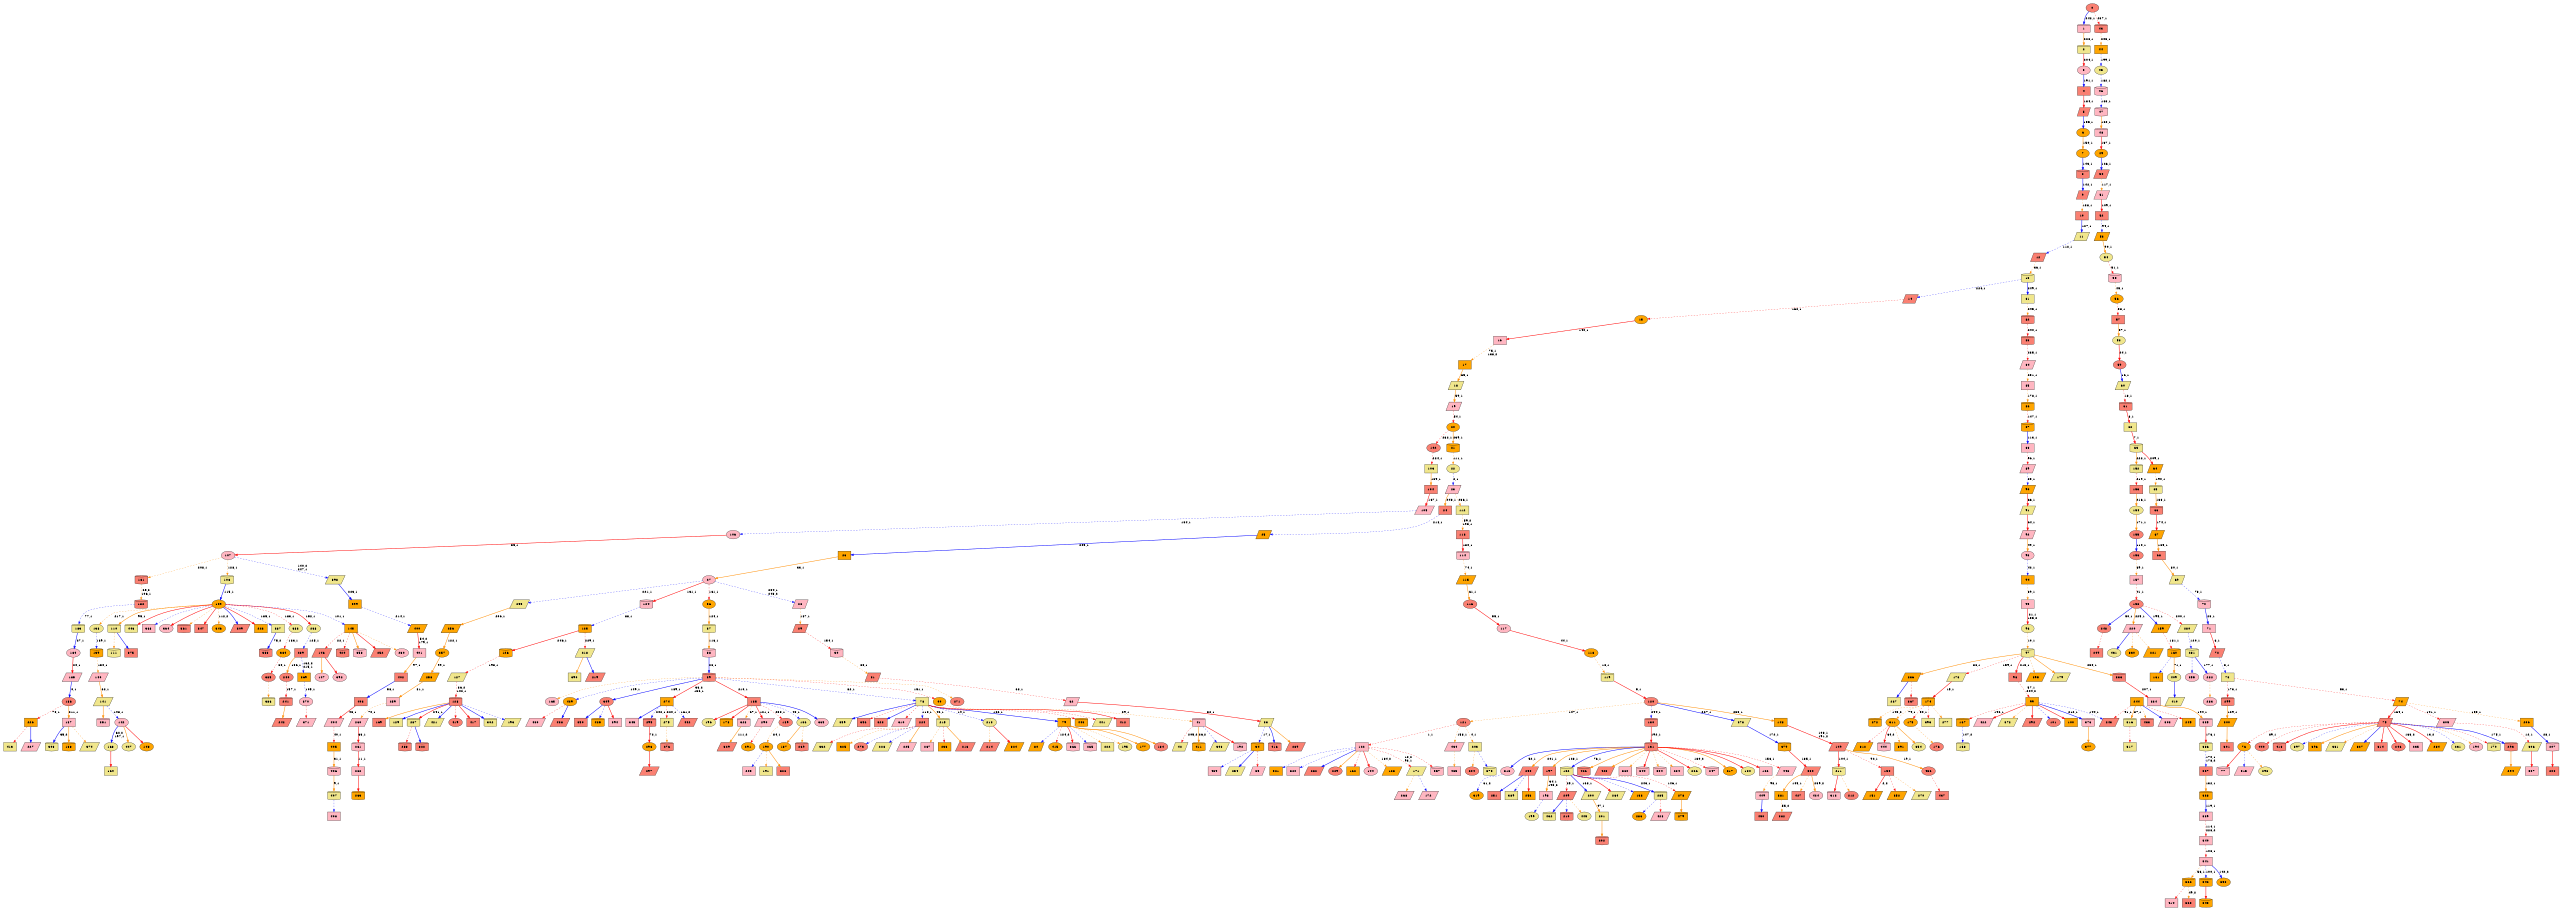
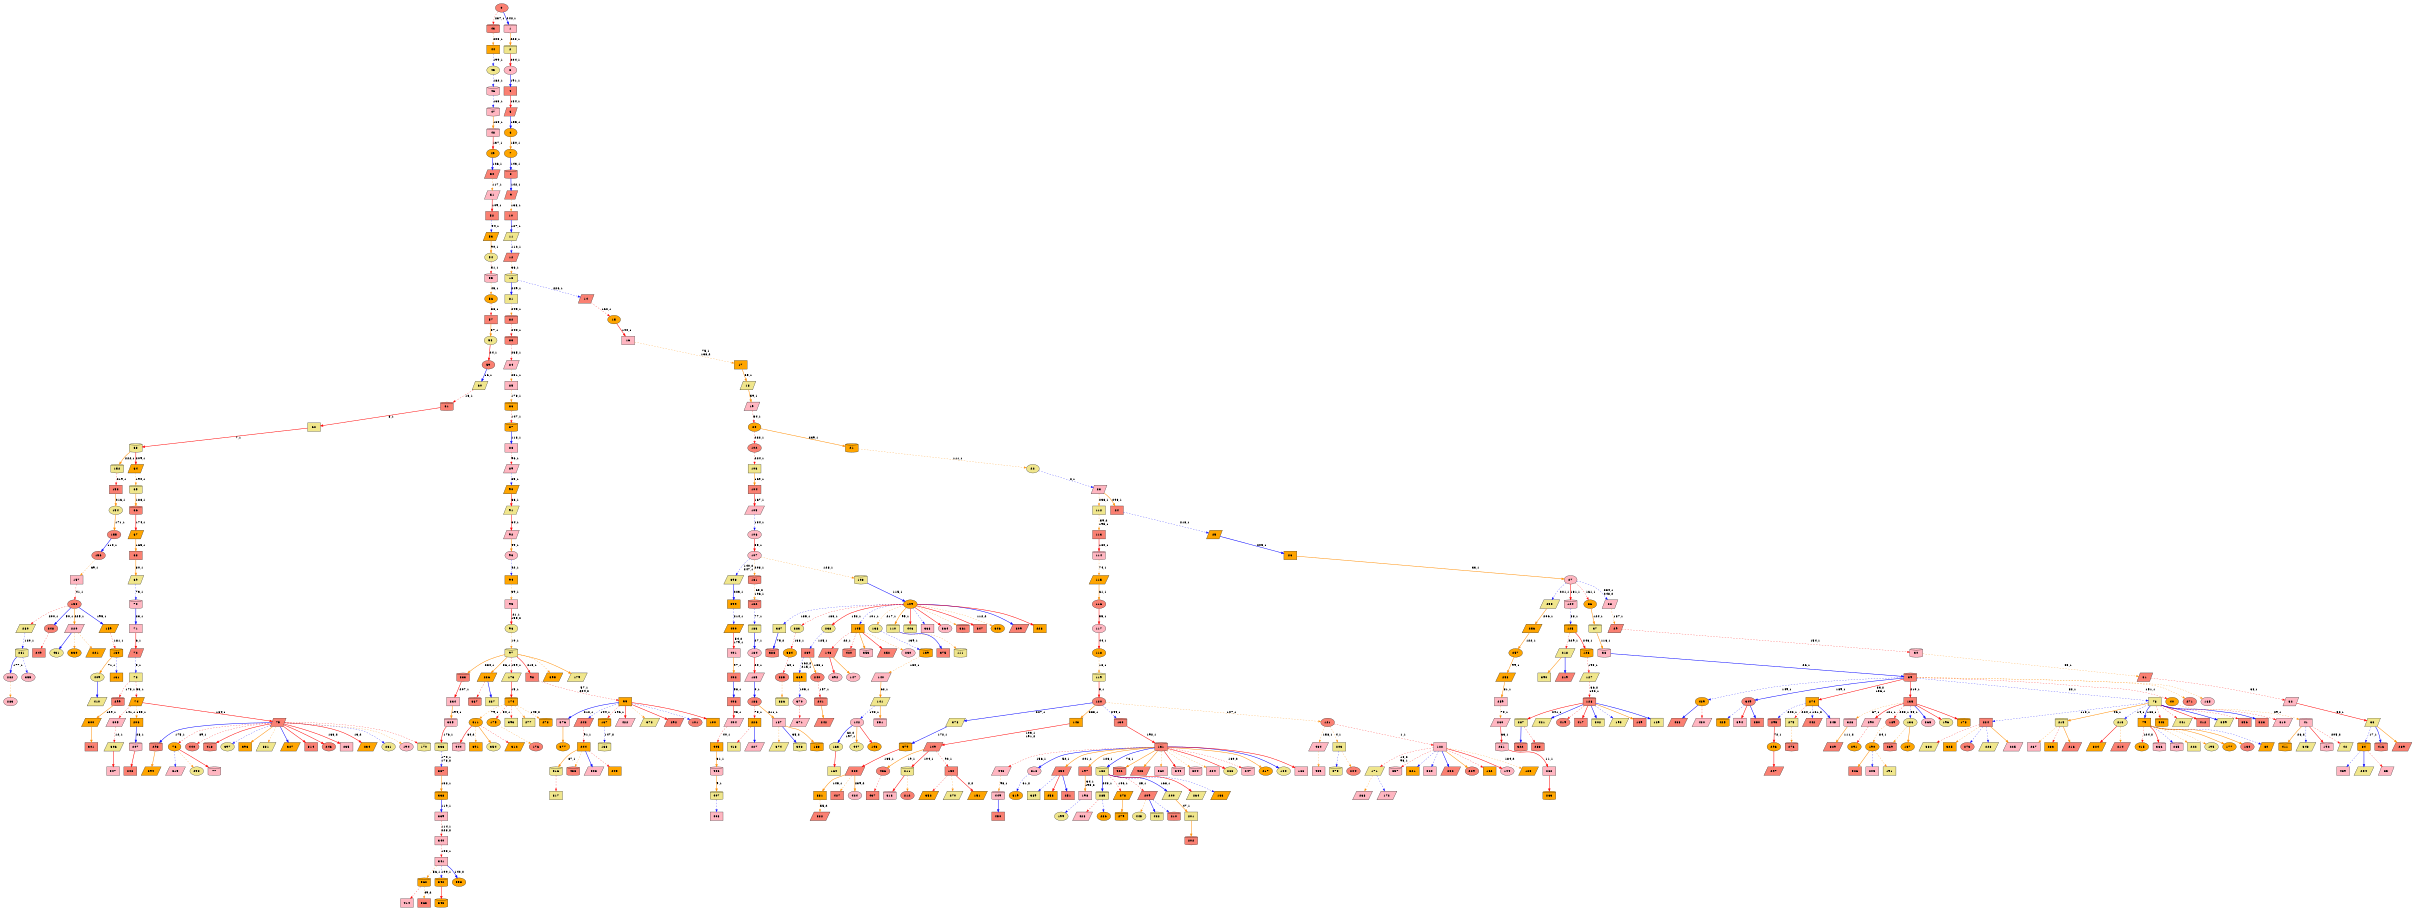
(2123, 711) -> (584, 733)
(1703, 752) -> (1240, 753)
